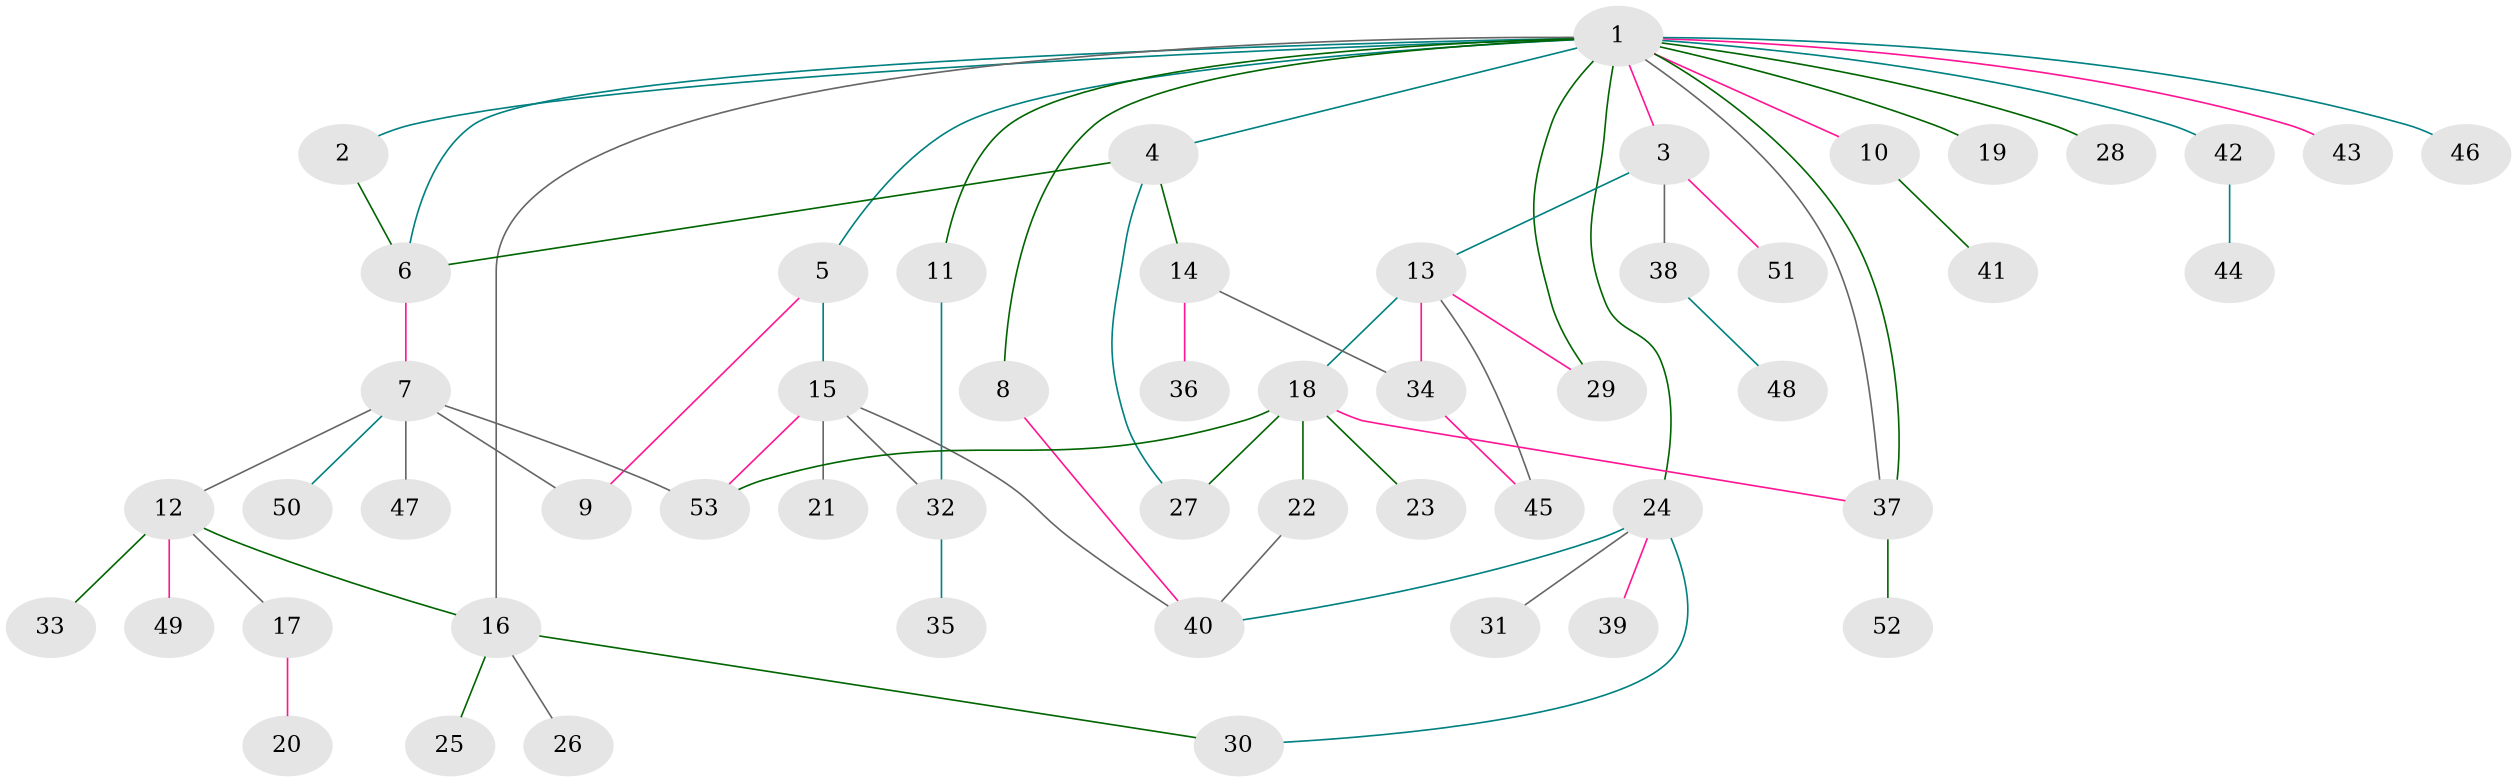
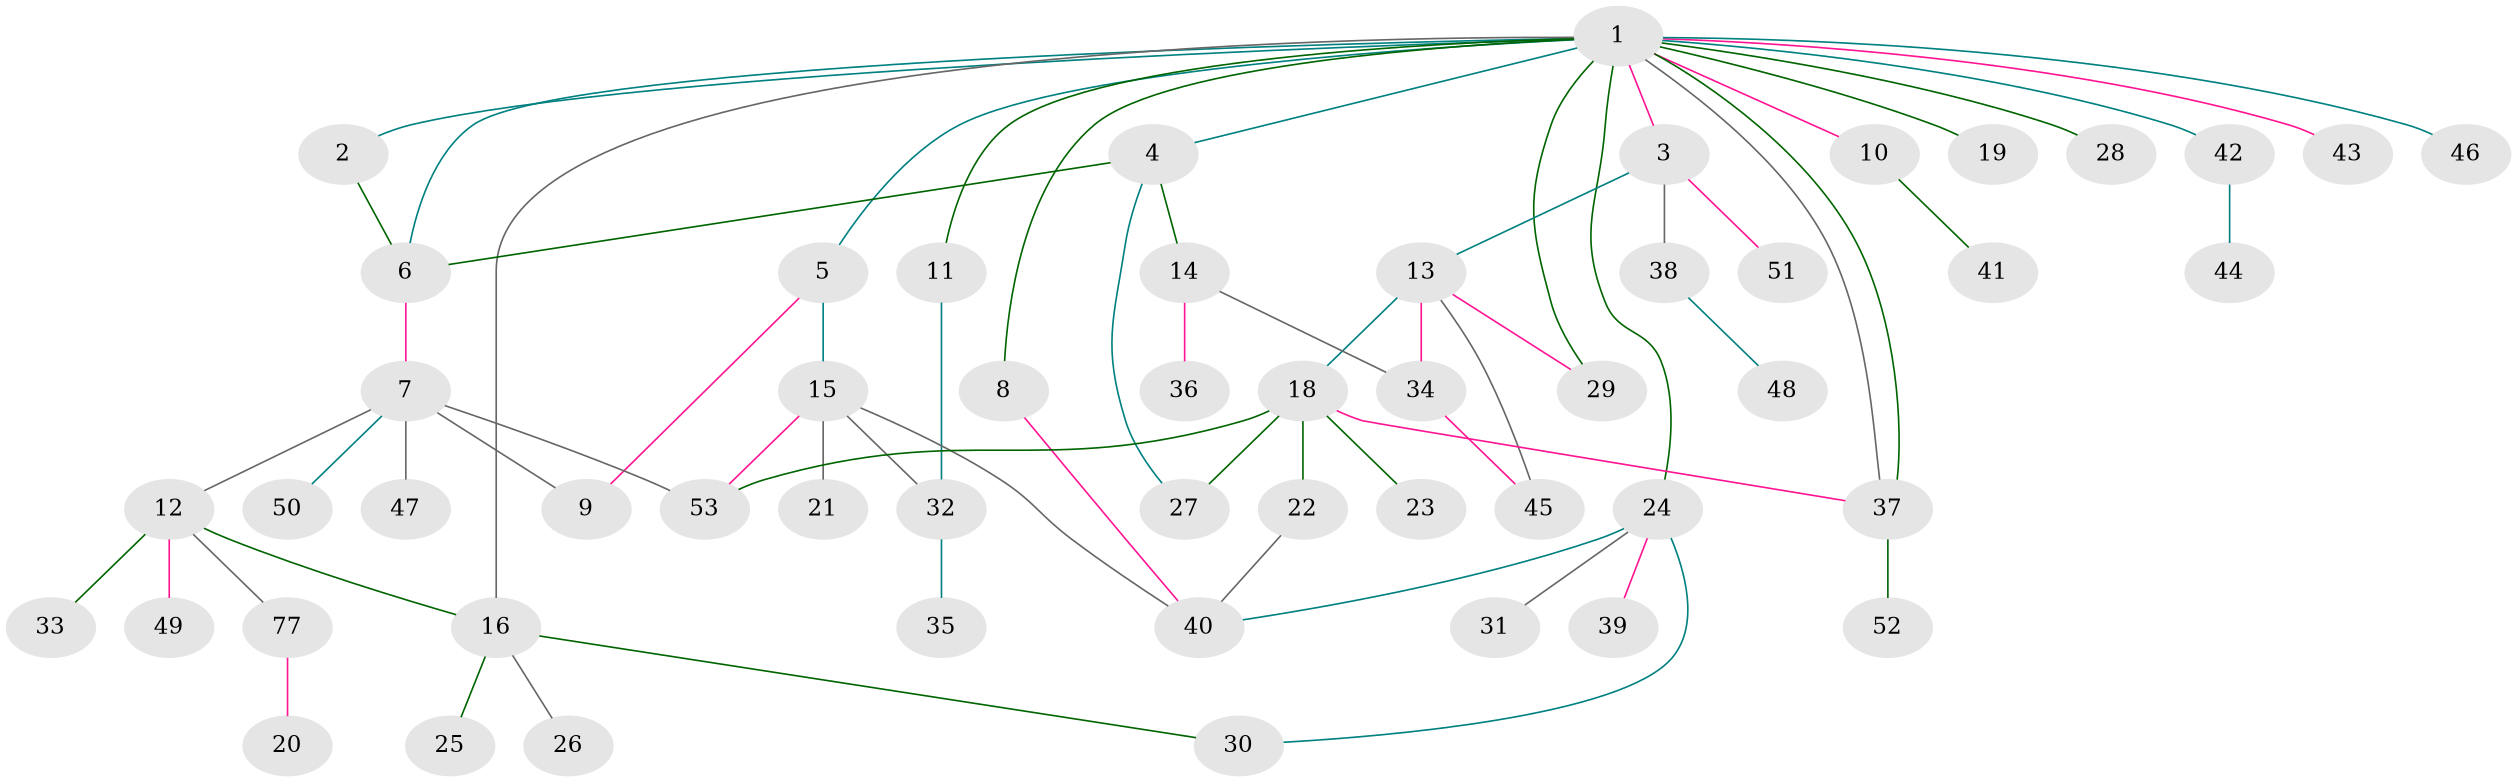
(288, 628) -> (288, 628)
